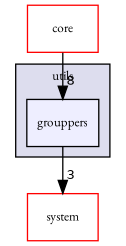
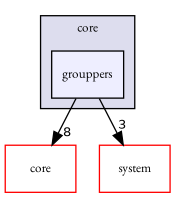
(63, 72) -> (67, 117)
(63, 77) -> (88, 28)
